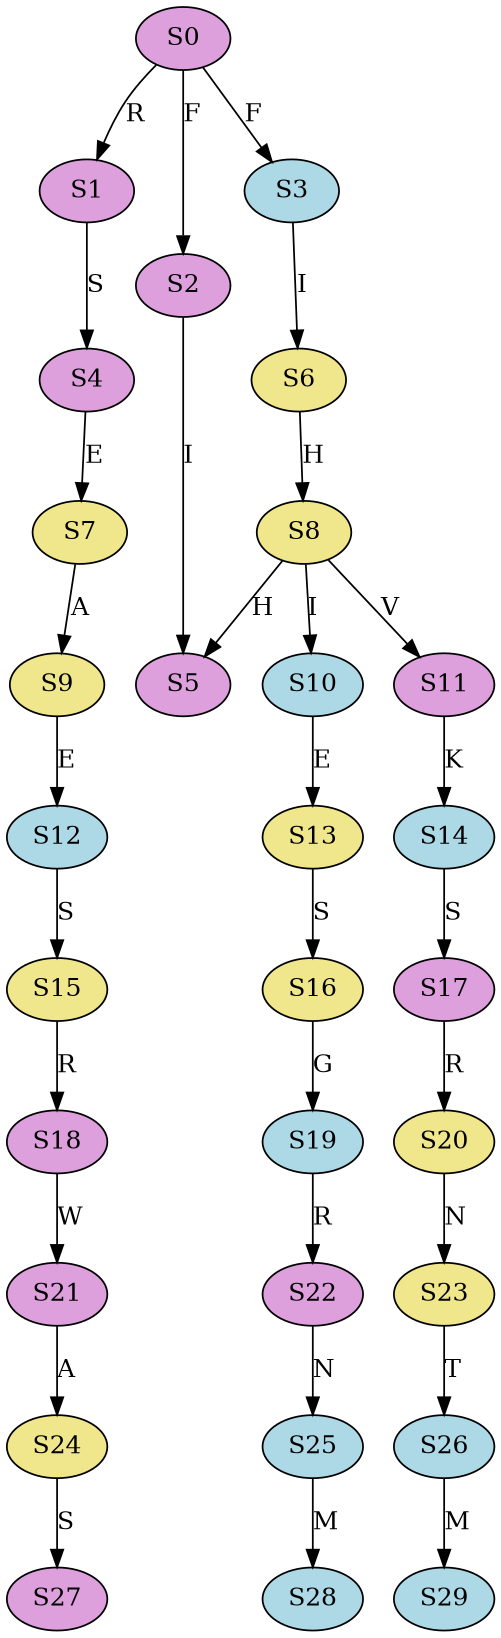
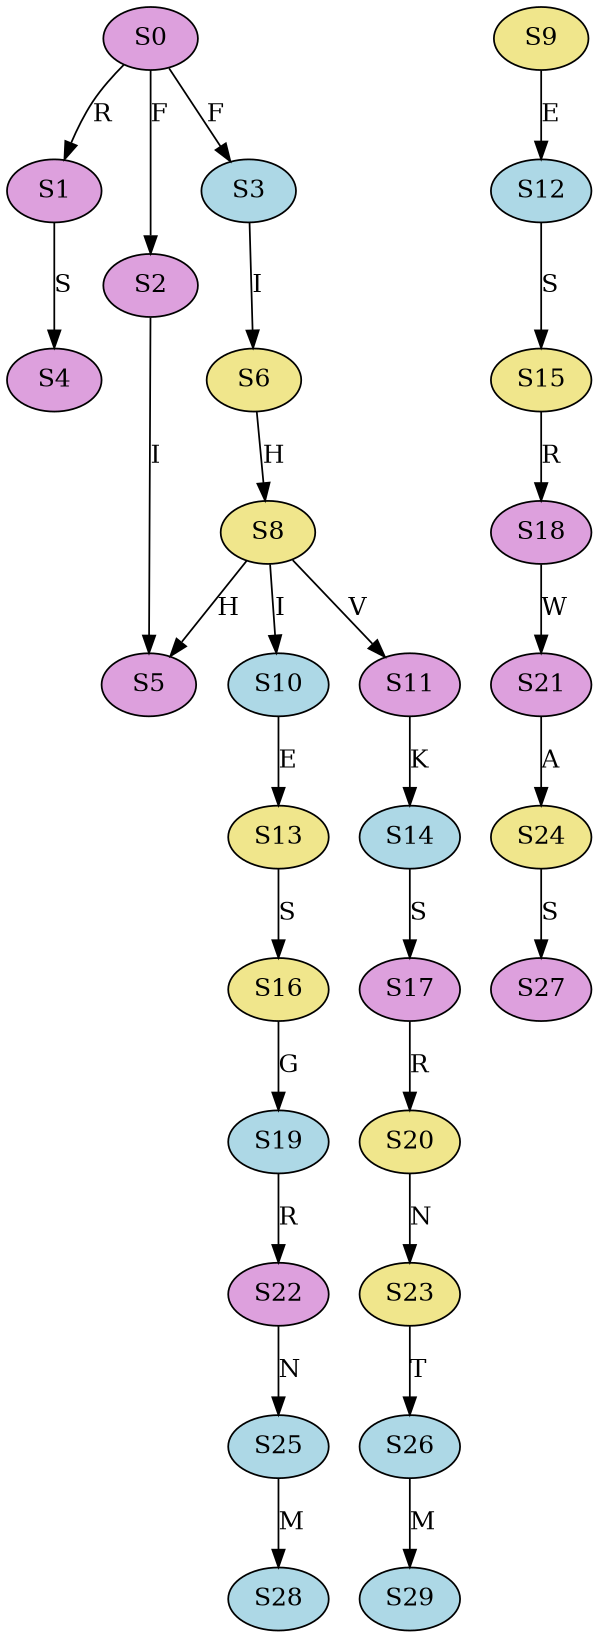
(80, 532) -> none
